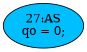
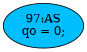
(43, 26) -> (43, 26)
